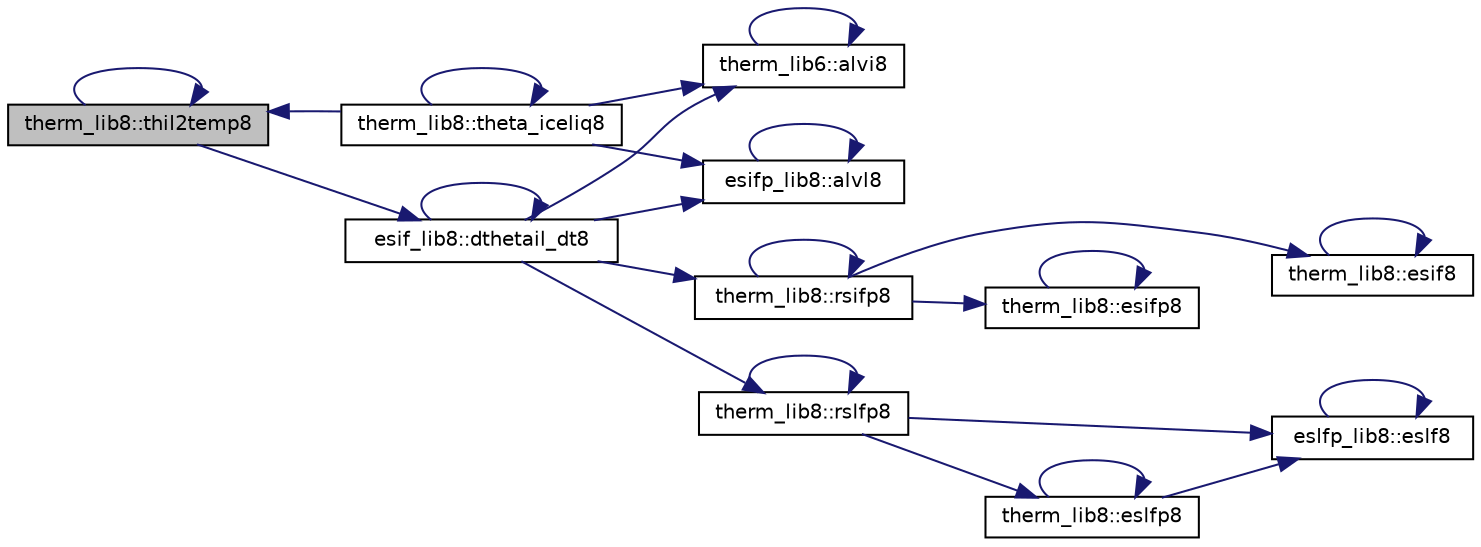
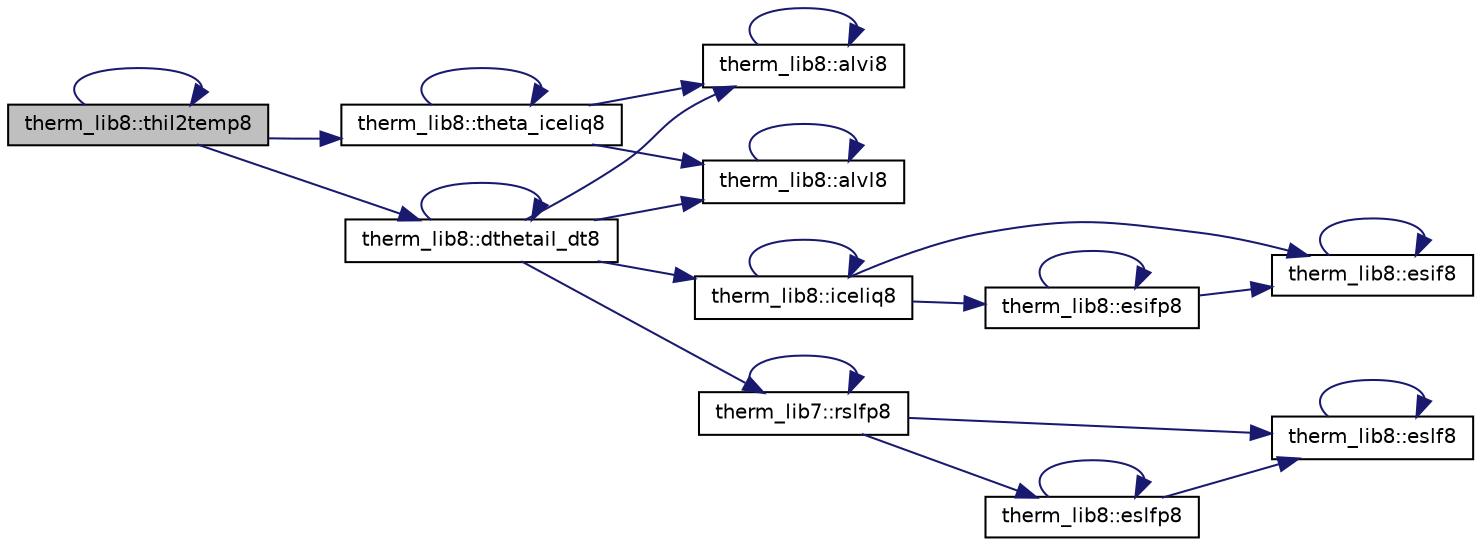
(804, 66) -> (804, 66)
(315, 111) -> (295, 139)
(804, 182) -> (804, 182)
(482, 241) -> (482, 241)
none -> (1225, 292)
(804, 298) -> (804, 298)
(804, 414) -> (804, 414)
(1373, 438) -> (1373, 438)
